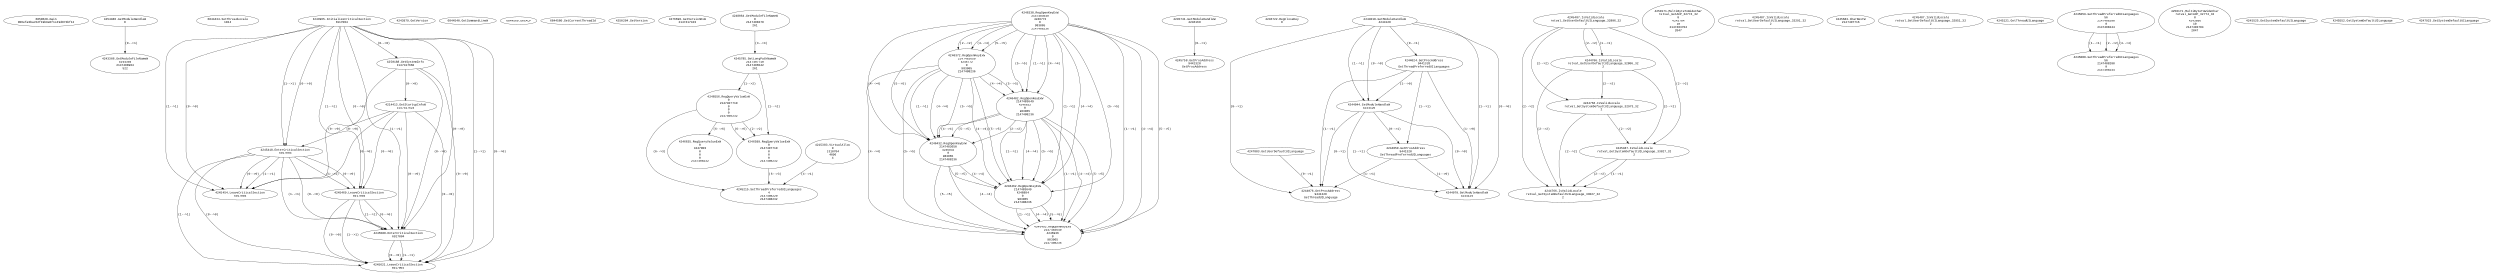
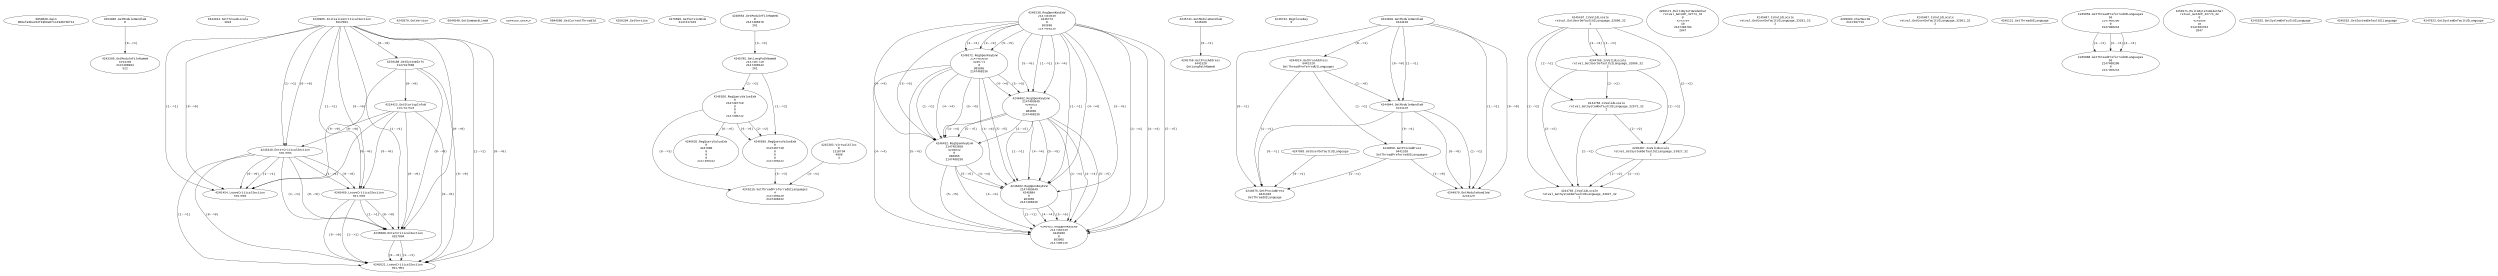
(1195, 64) -> (1201, 64)
(1460, 126) -> none
